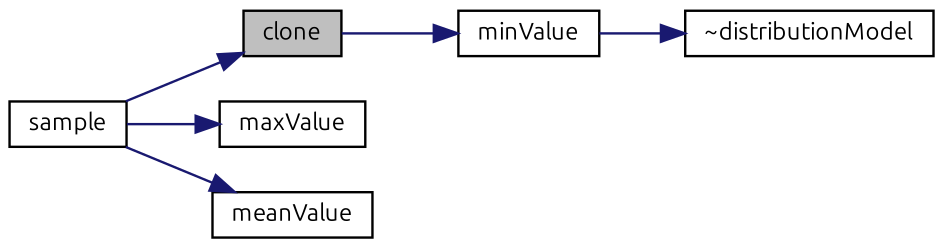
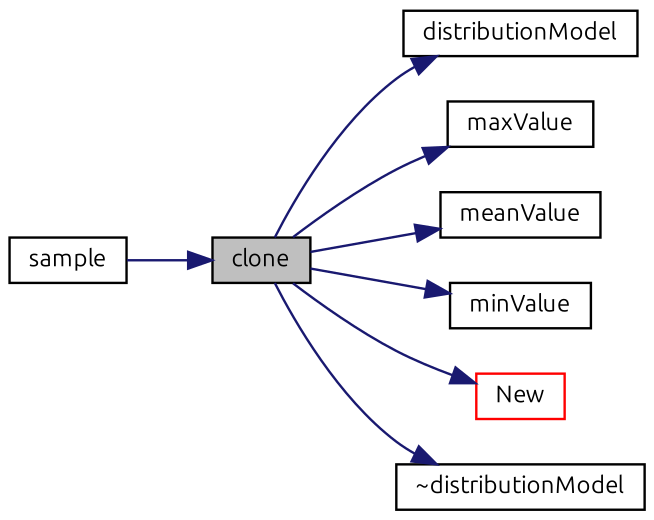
none -> (520, 33)
(630, 33) -> (334, 378)
(161, 124) -> (357, 193)
(169, 165) -> (363, 242)
none -> (520, 396)
